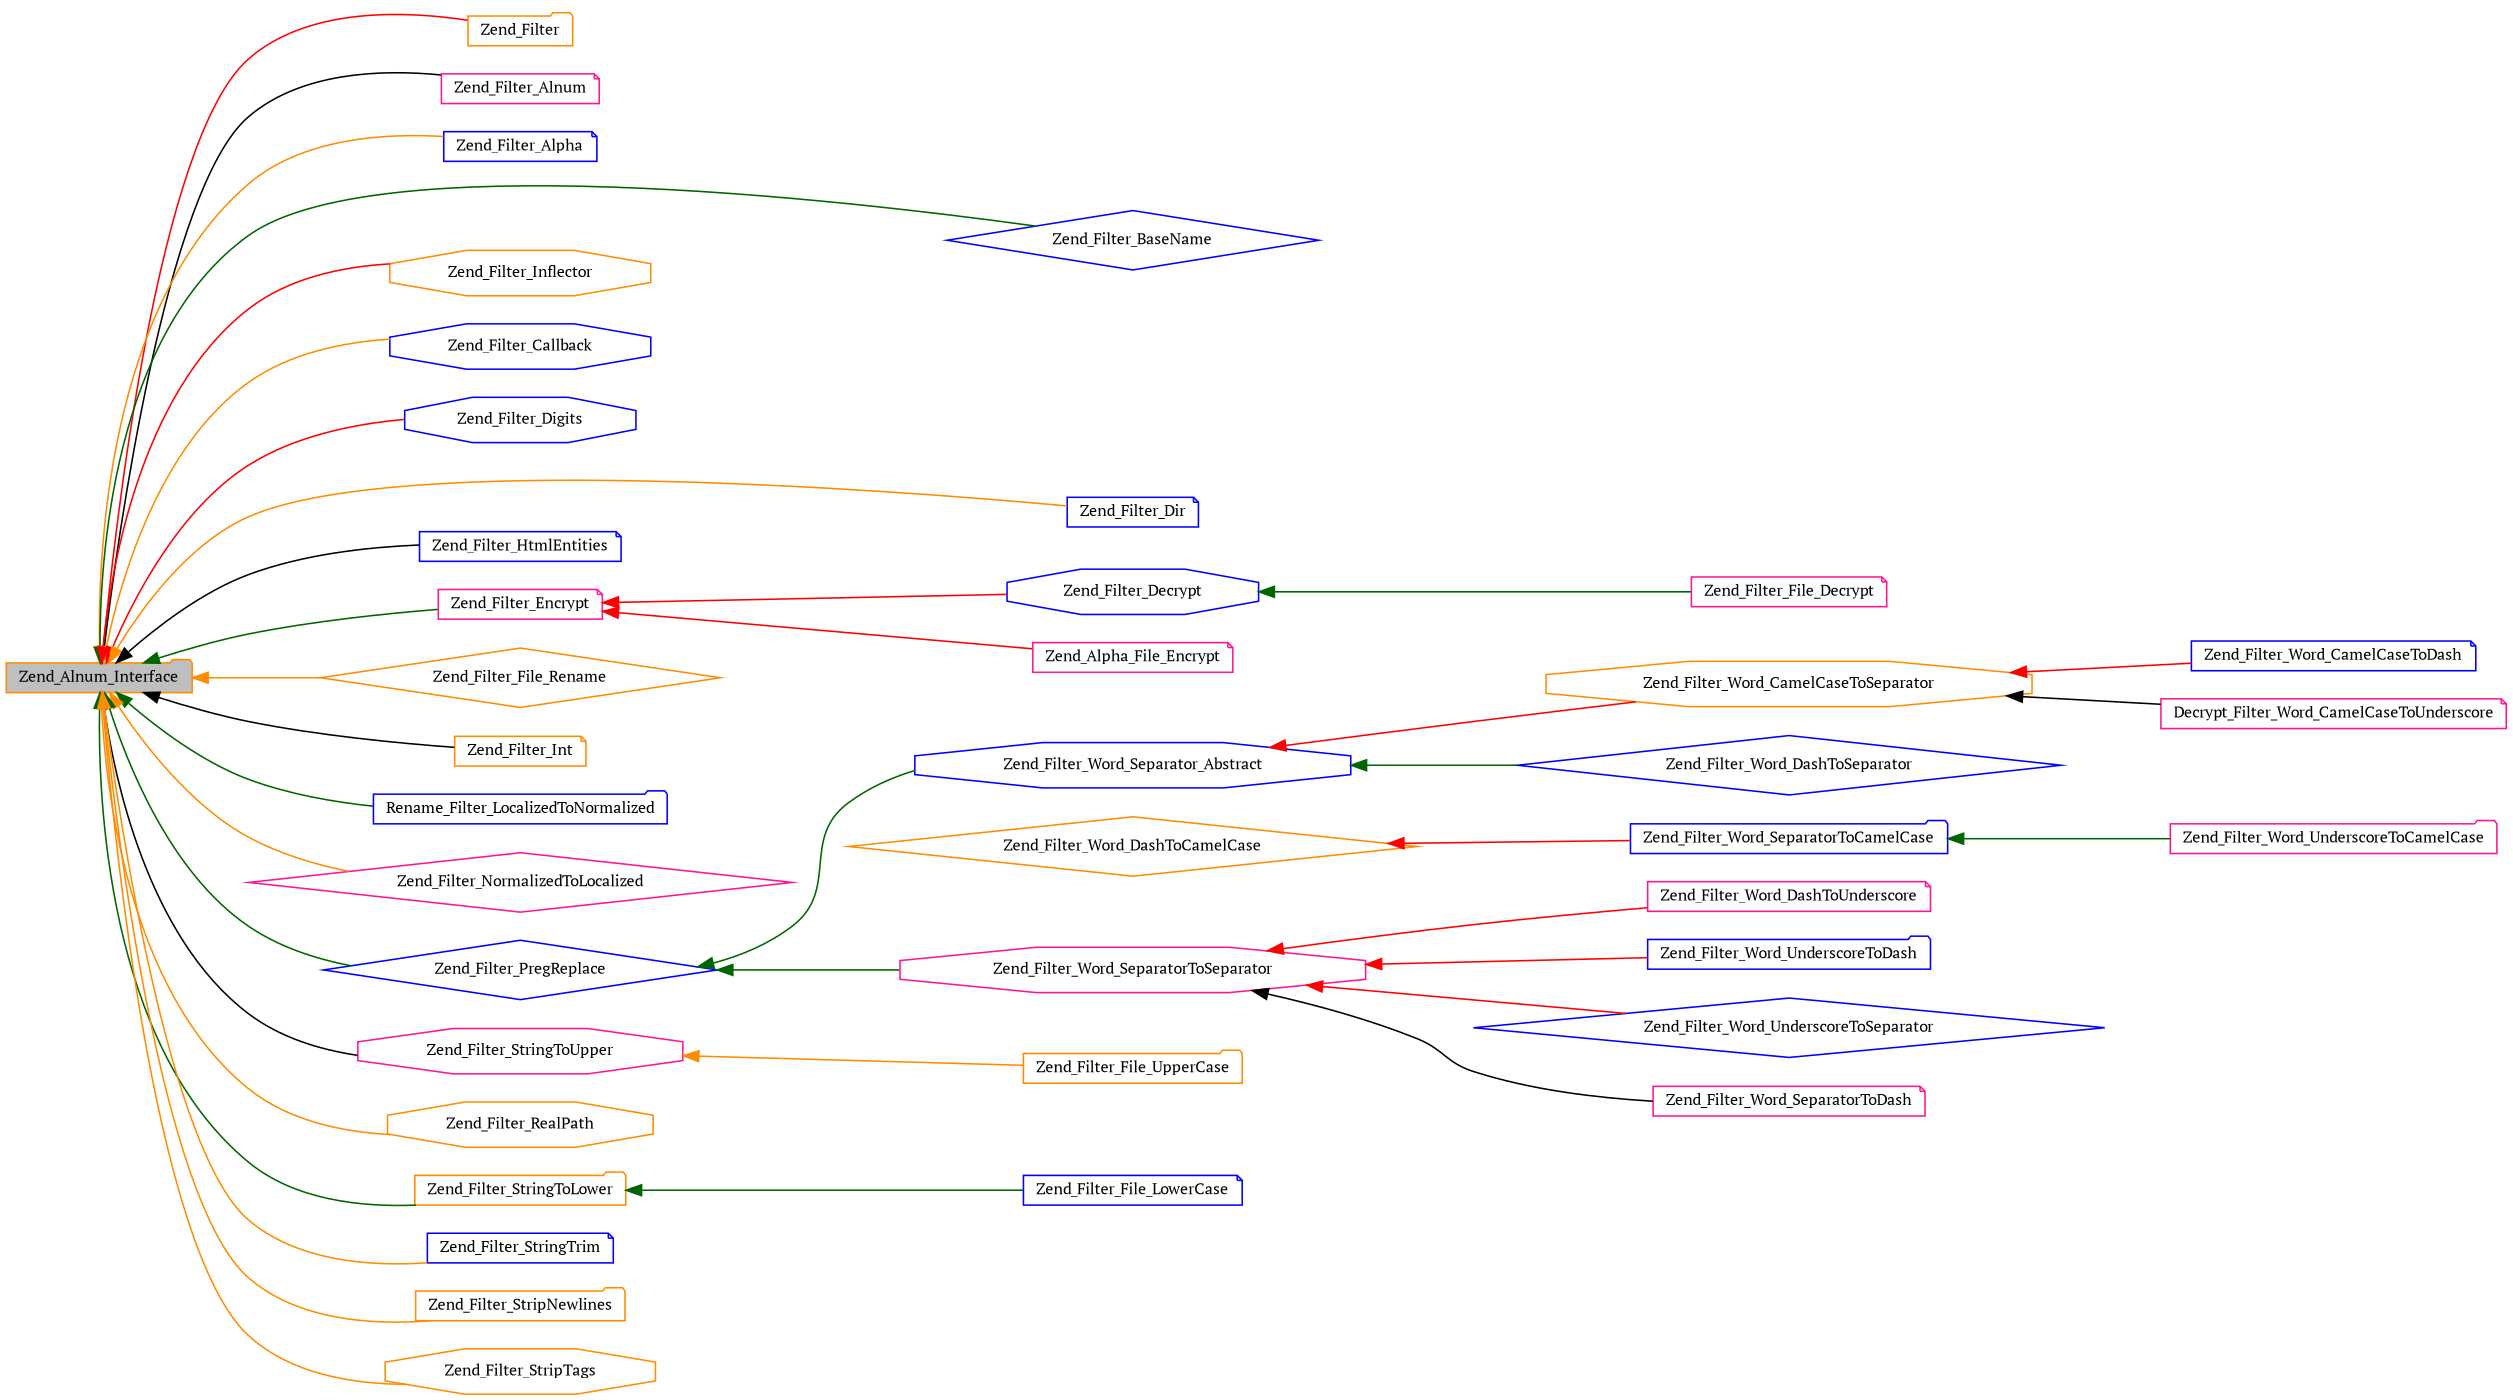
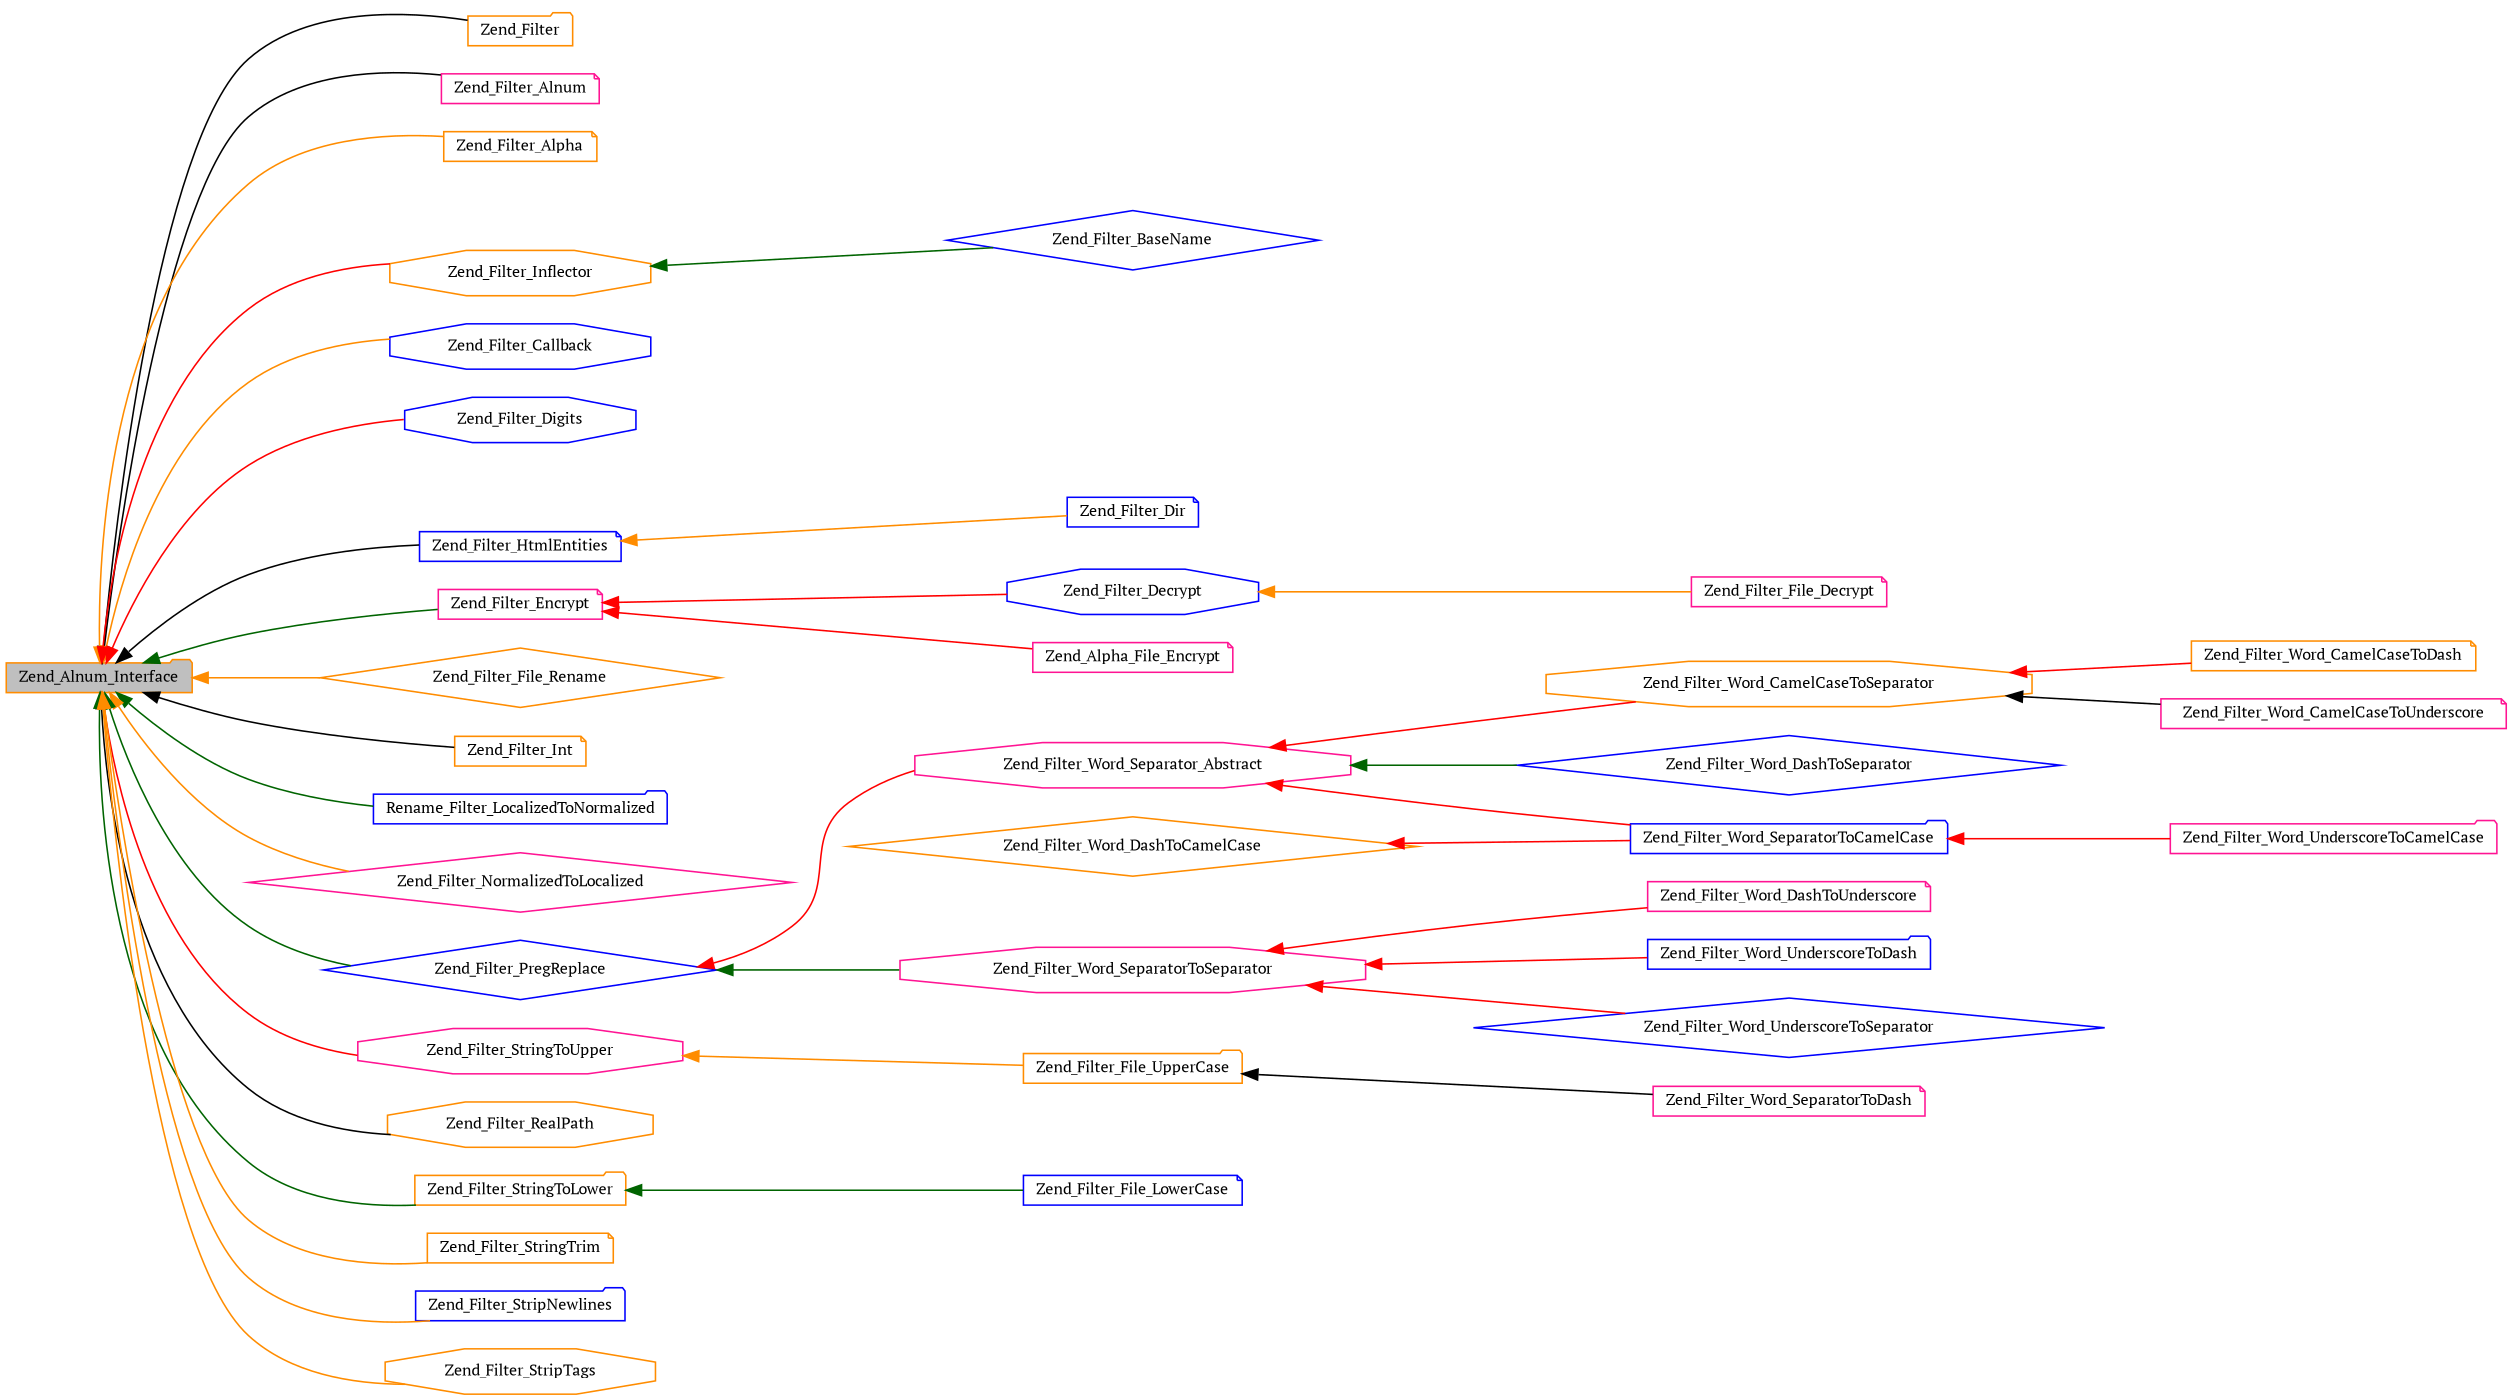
(520, 146) -> (520, 146)
(413, 192) -> (830, 256)
(171, 232) -> (171, 232)
(562, 481) -> (852, 528)
(1483, 592) -> (1483, 592)
(2334, 656) -> (2334, 656)
(2334, 714) -> (2334, 714)
(1133, 765) -> (1133, 765)
none -> (1456, 807)
(2067, 839) -> (2067, 839)
(819, 871) -> (819, 871)
(176, 927) -> (176, 927)
(168, 984) -> (168, 984)
(1456, 1063) -> (1456, 1085)
(520, 1248) -> (520, 1248)
(520, 1306) -> (520, 1306)
